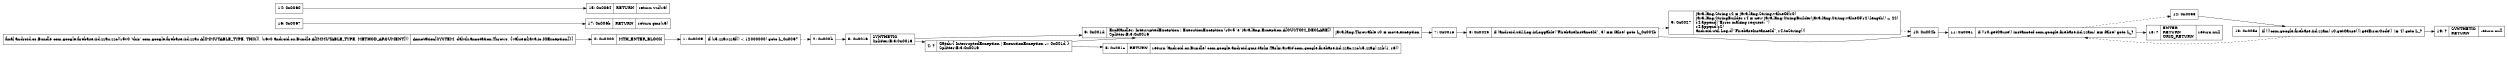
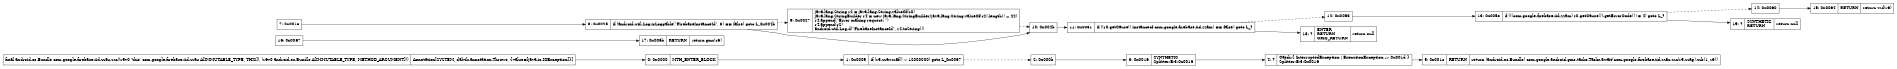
(1252, 33) -> none
(2189, 44) -> (1708, 11)
